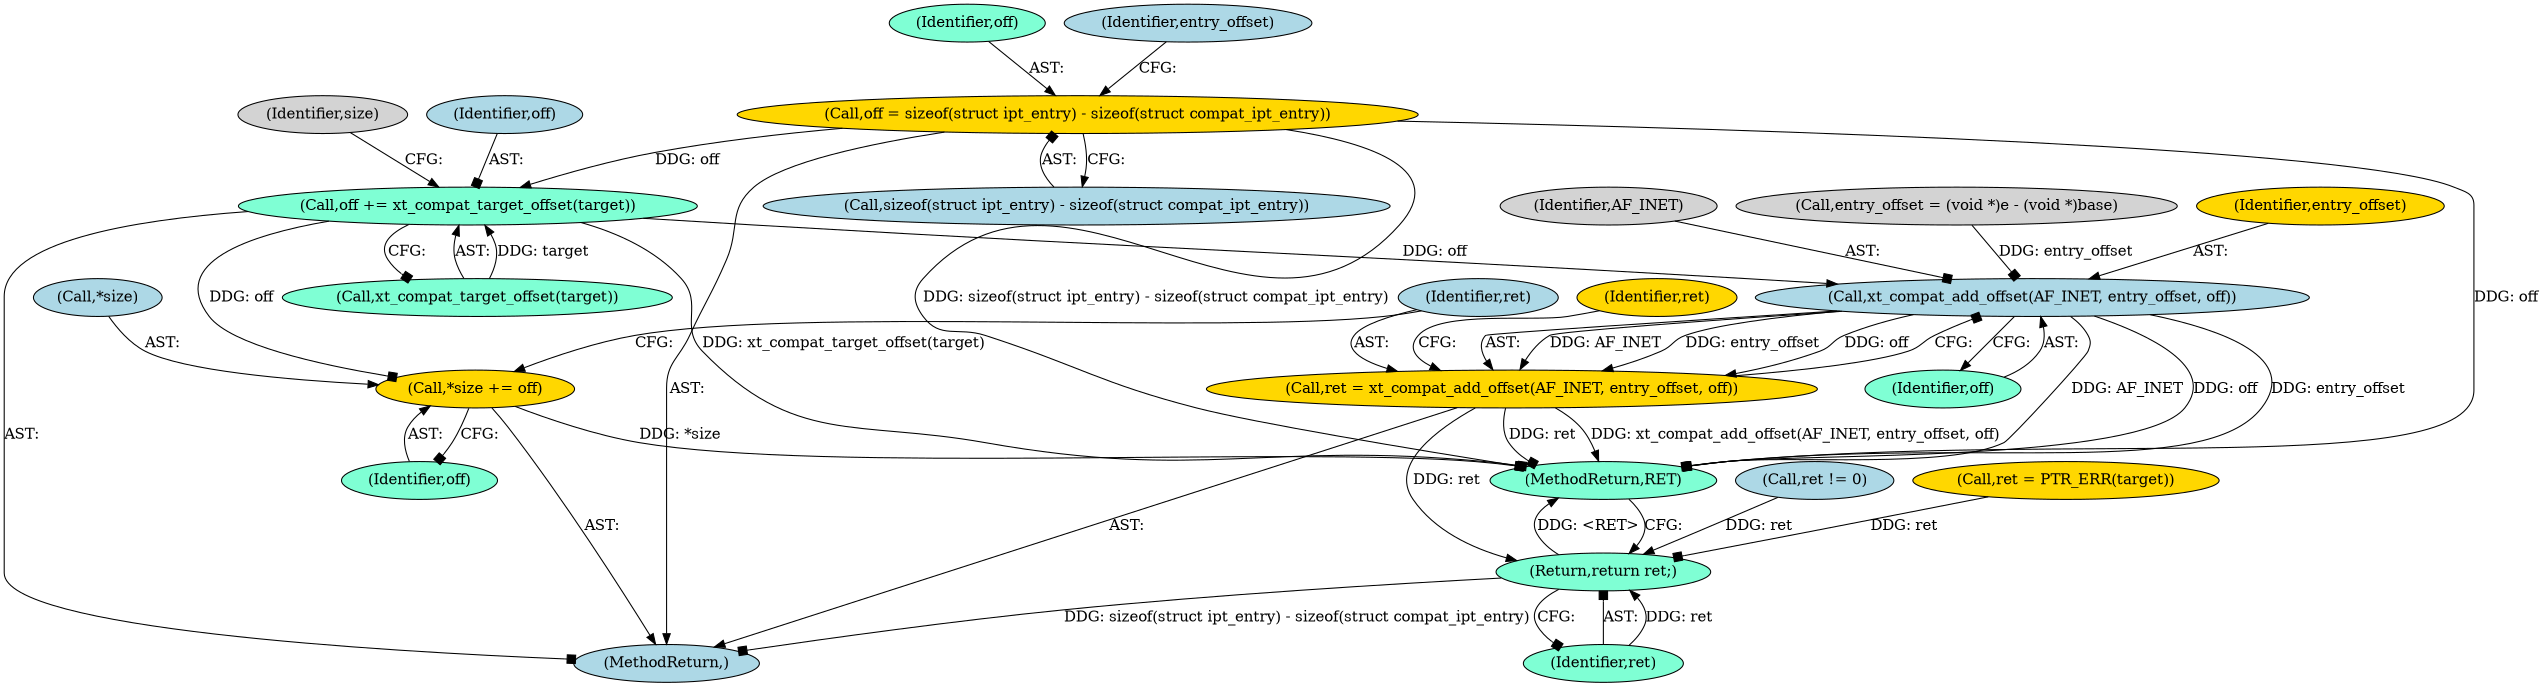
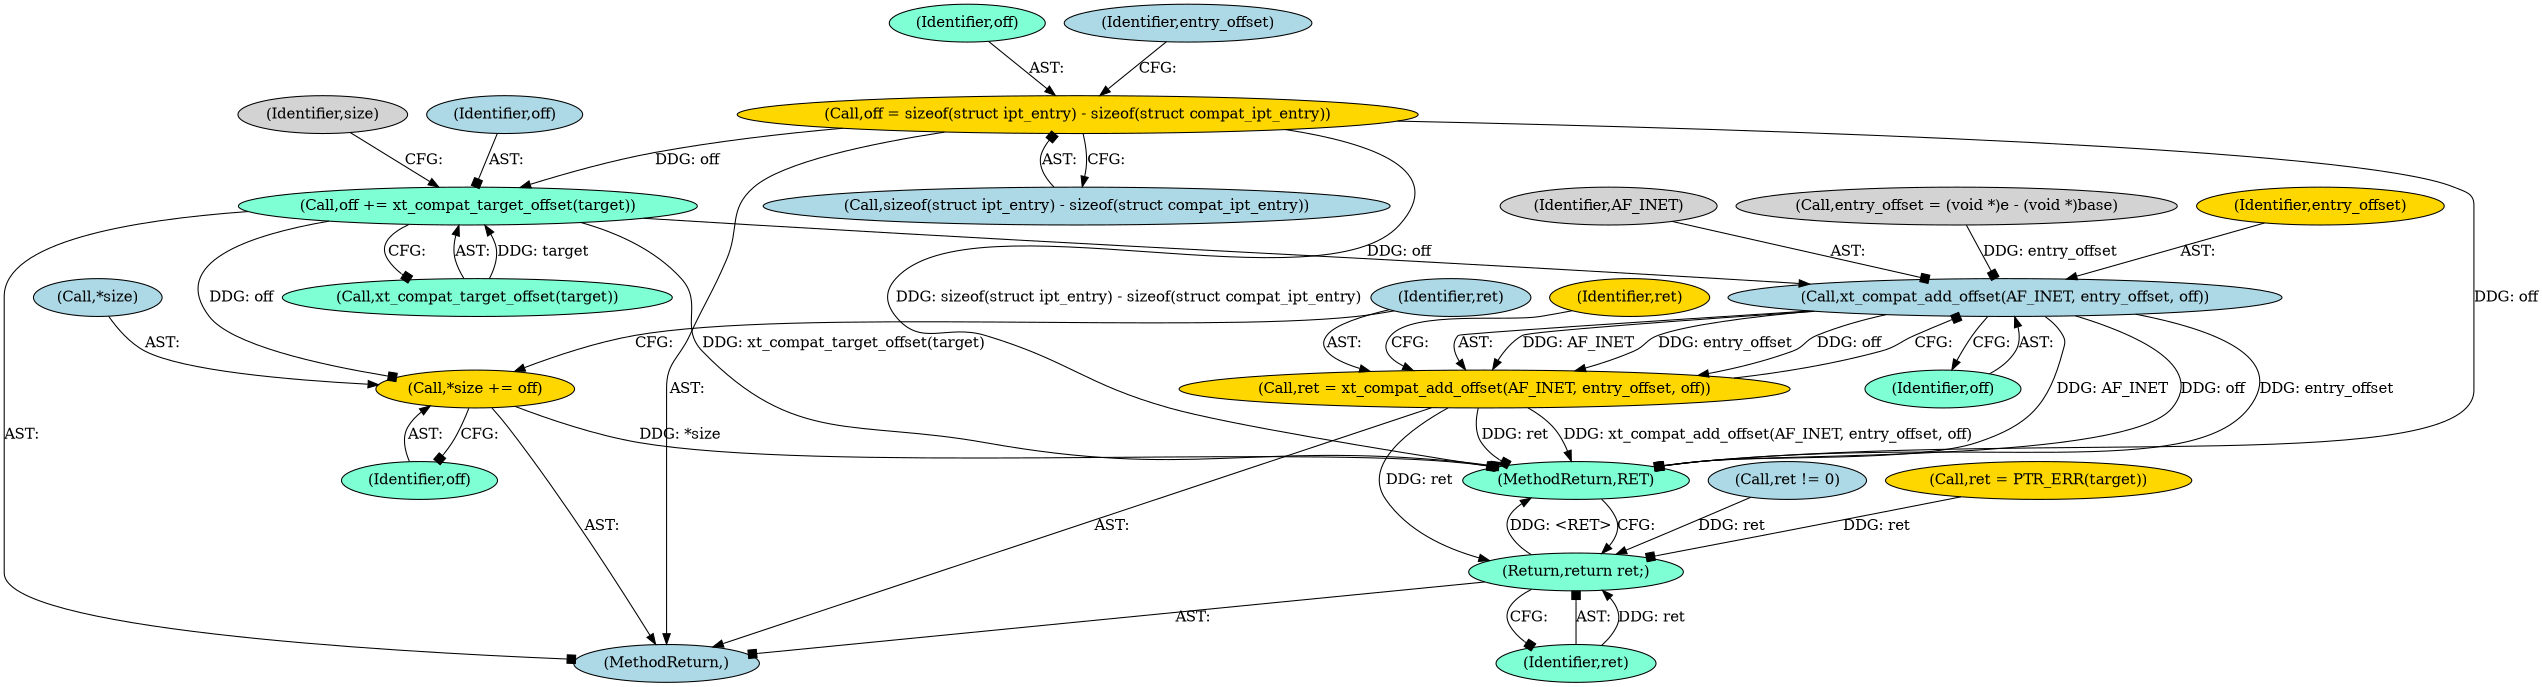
(1297, 618) -> (1195, 618)
